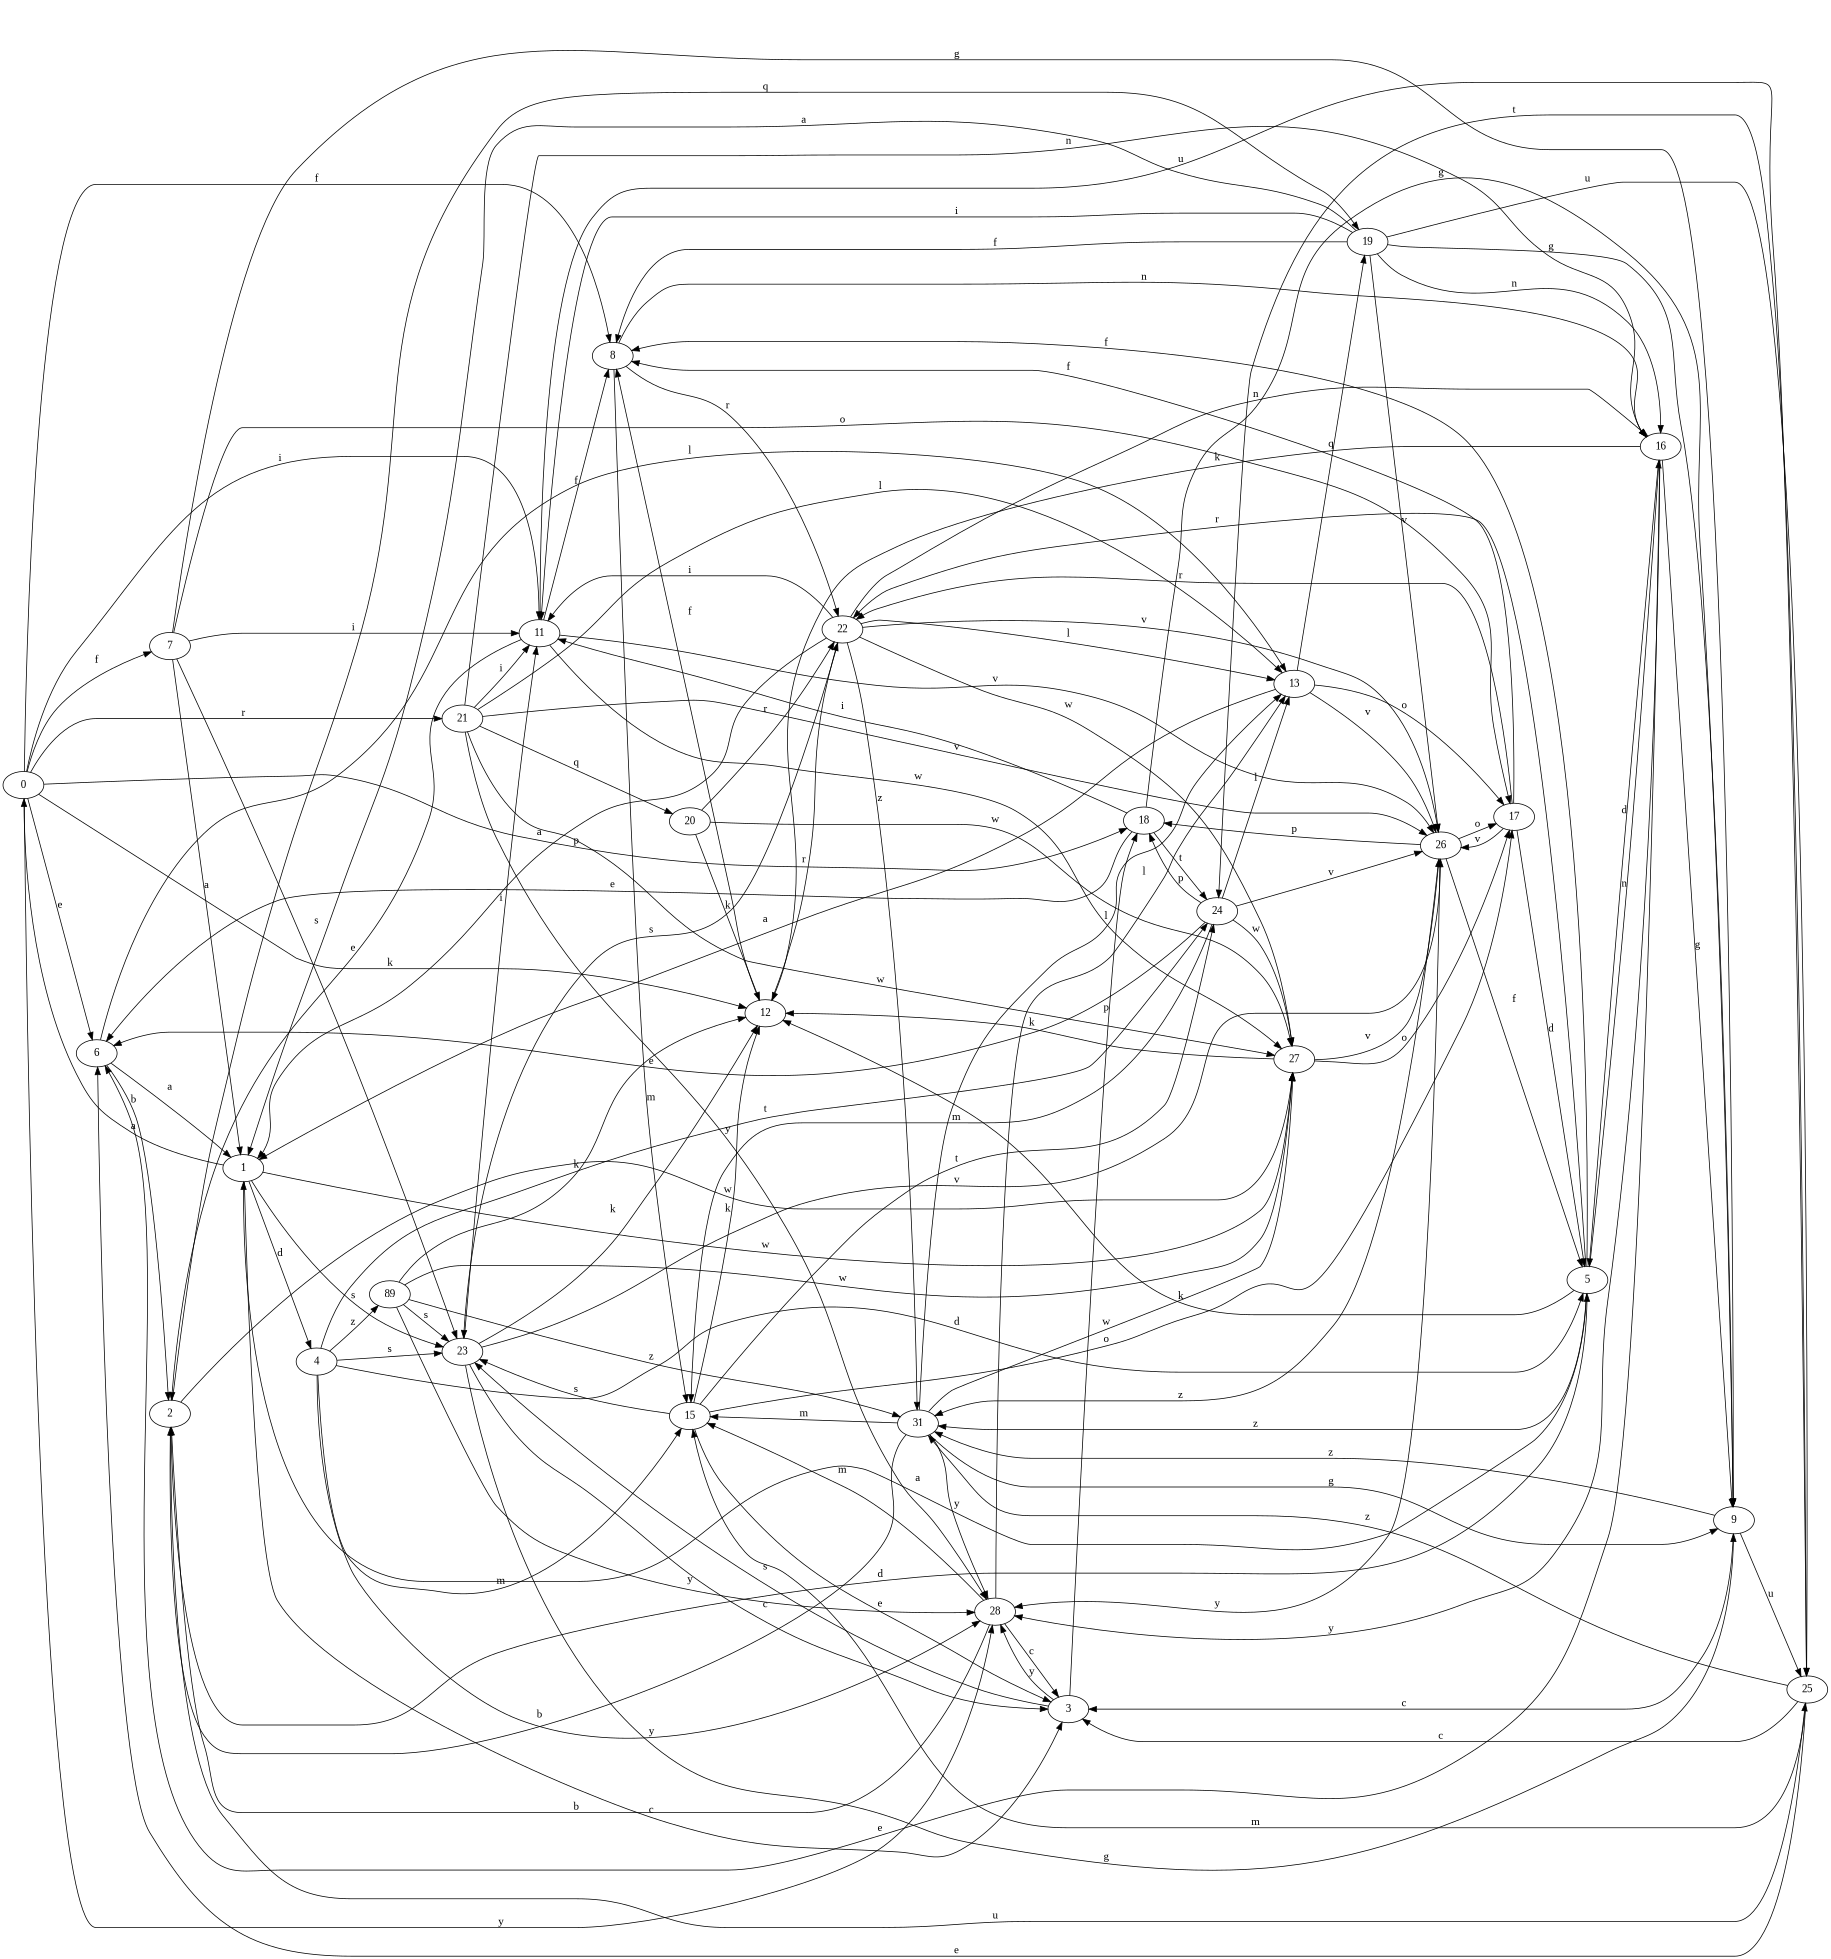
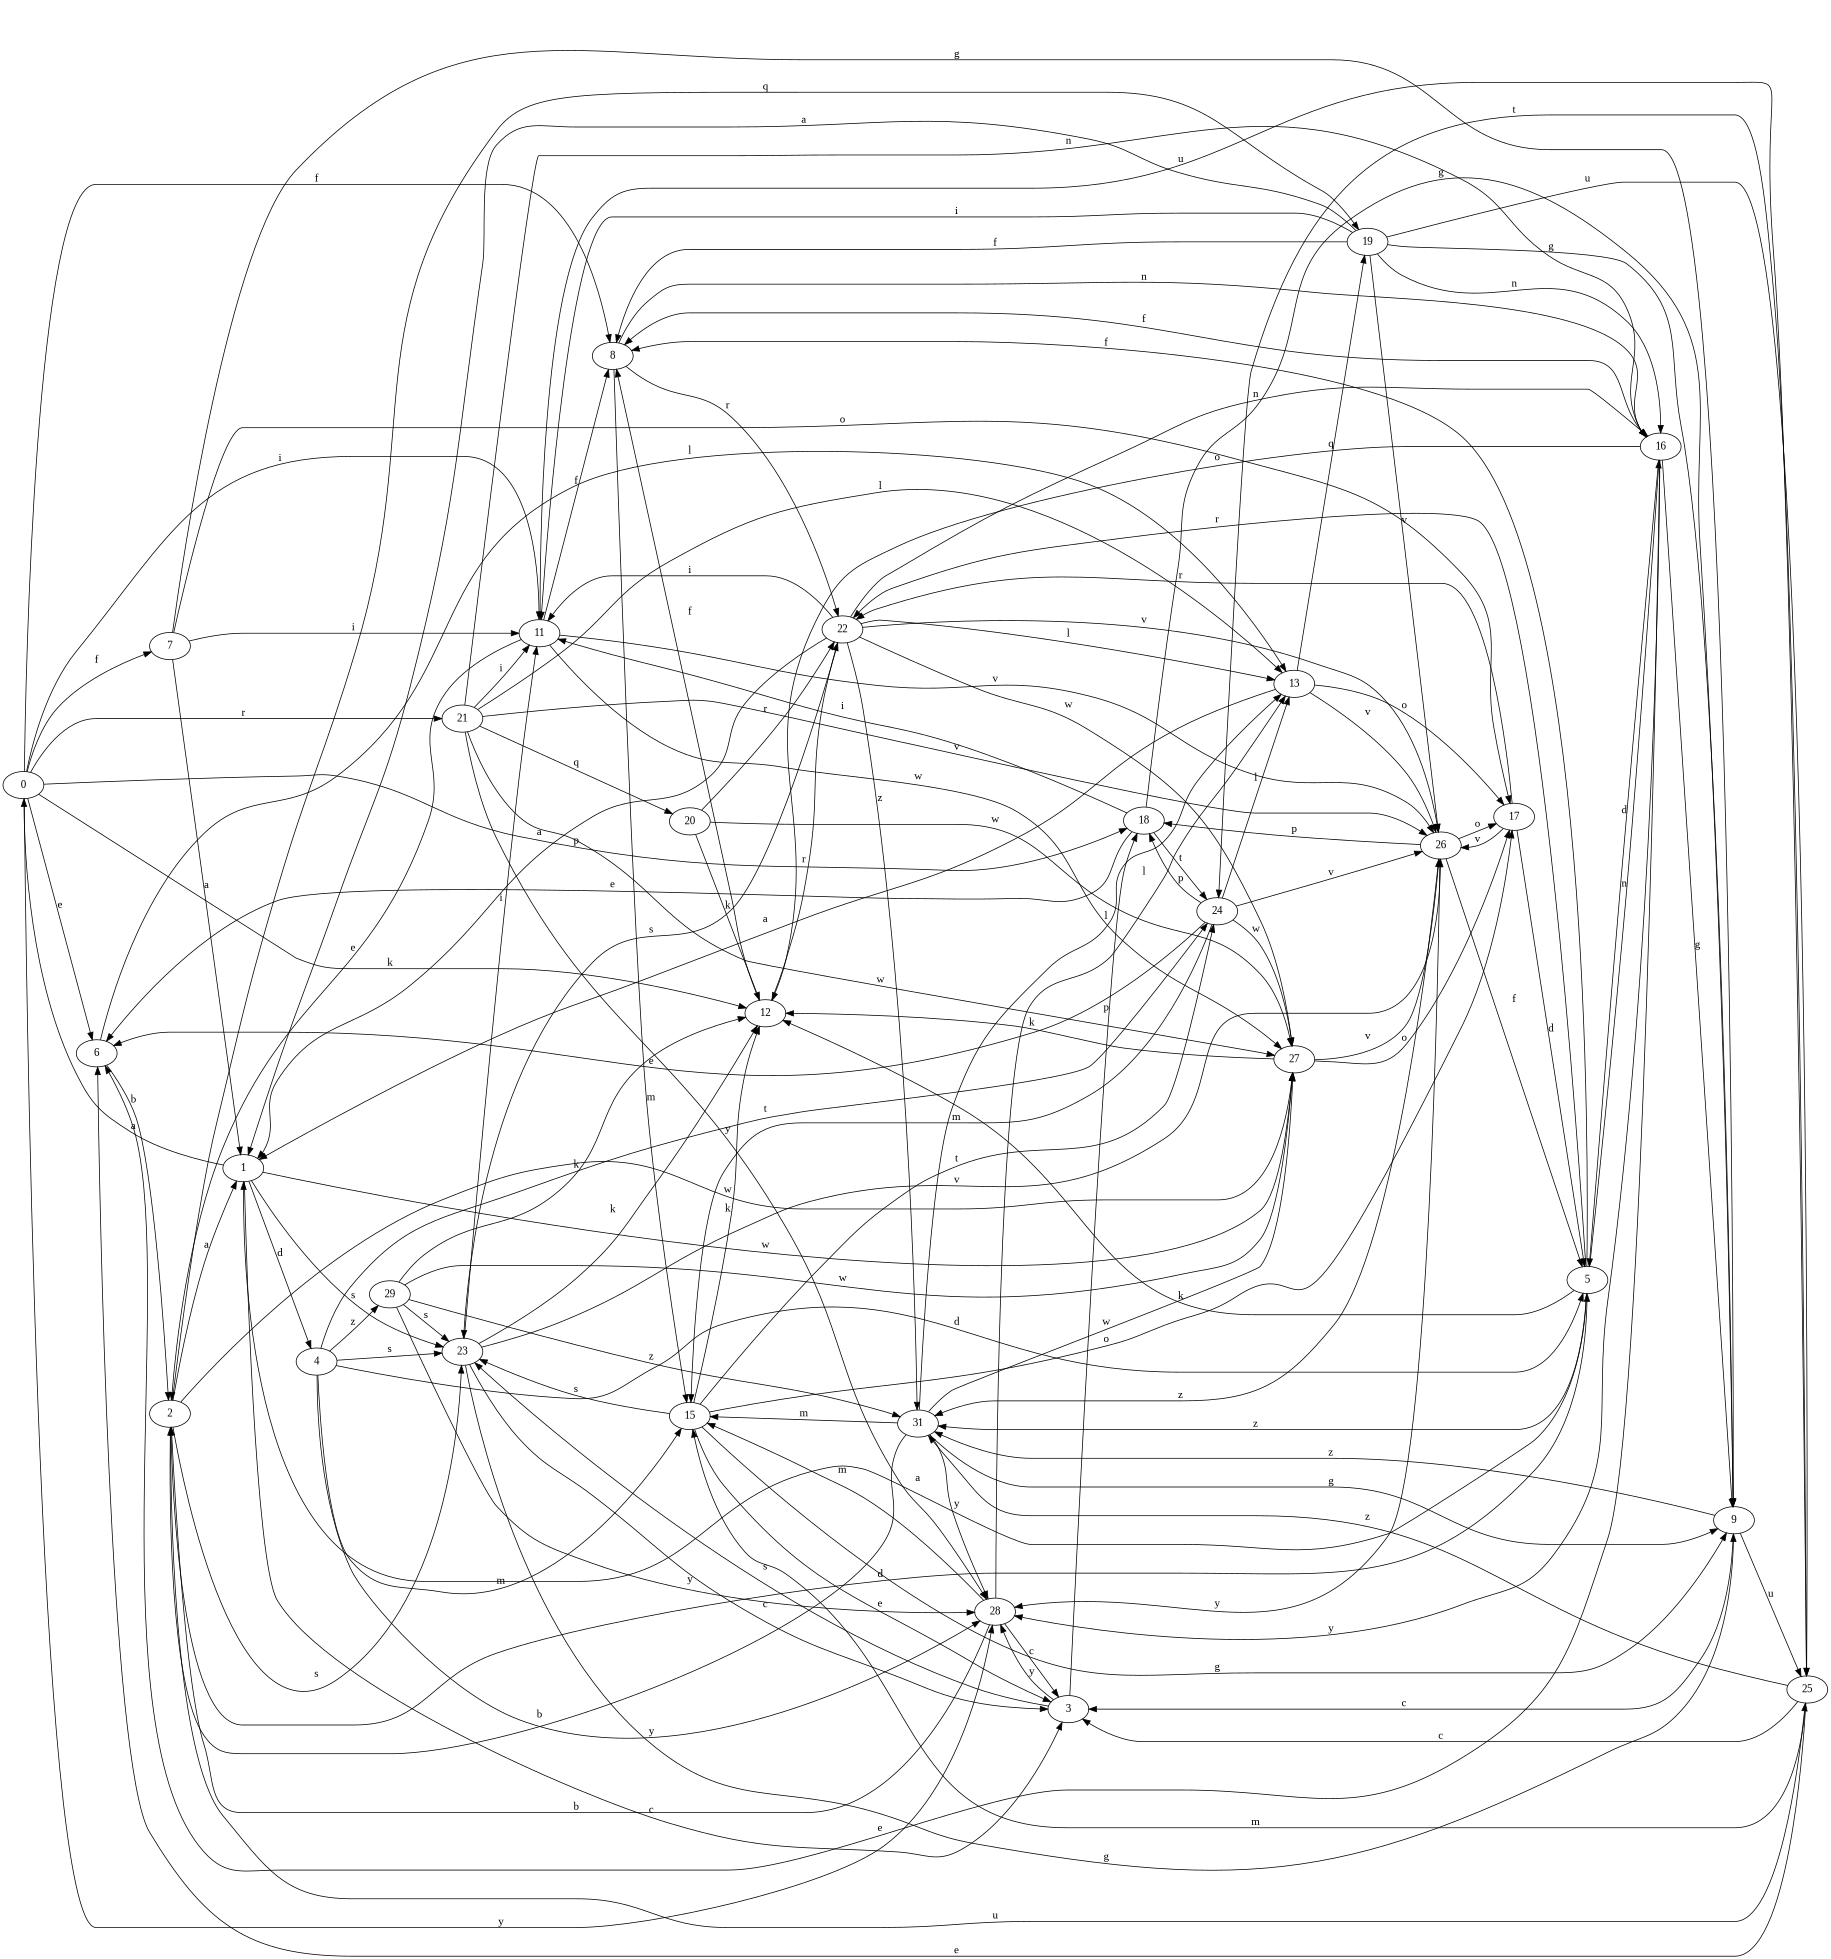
(1182, 406) -> (1157, 330)
(1217, 458) -> (1217, 458)
(317, 975) -> (335, 1680)
(169, 1107) -> (196, 1292)
(390, 1294) -> (390, 1294)
none -> (1202, 1674)
